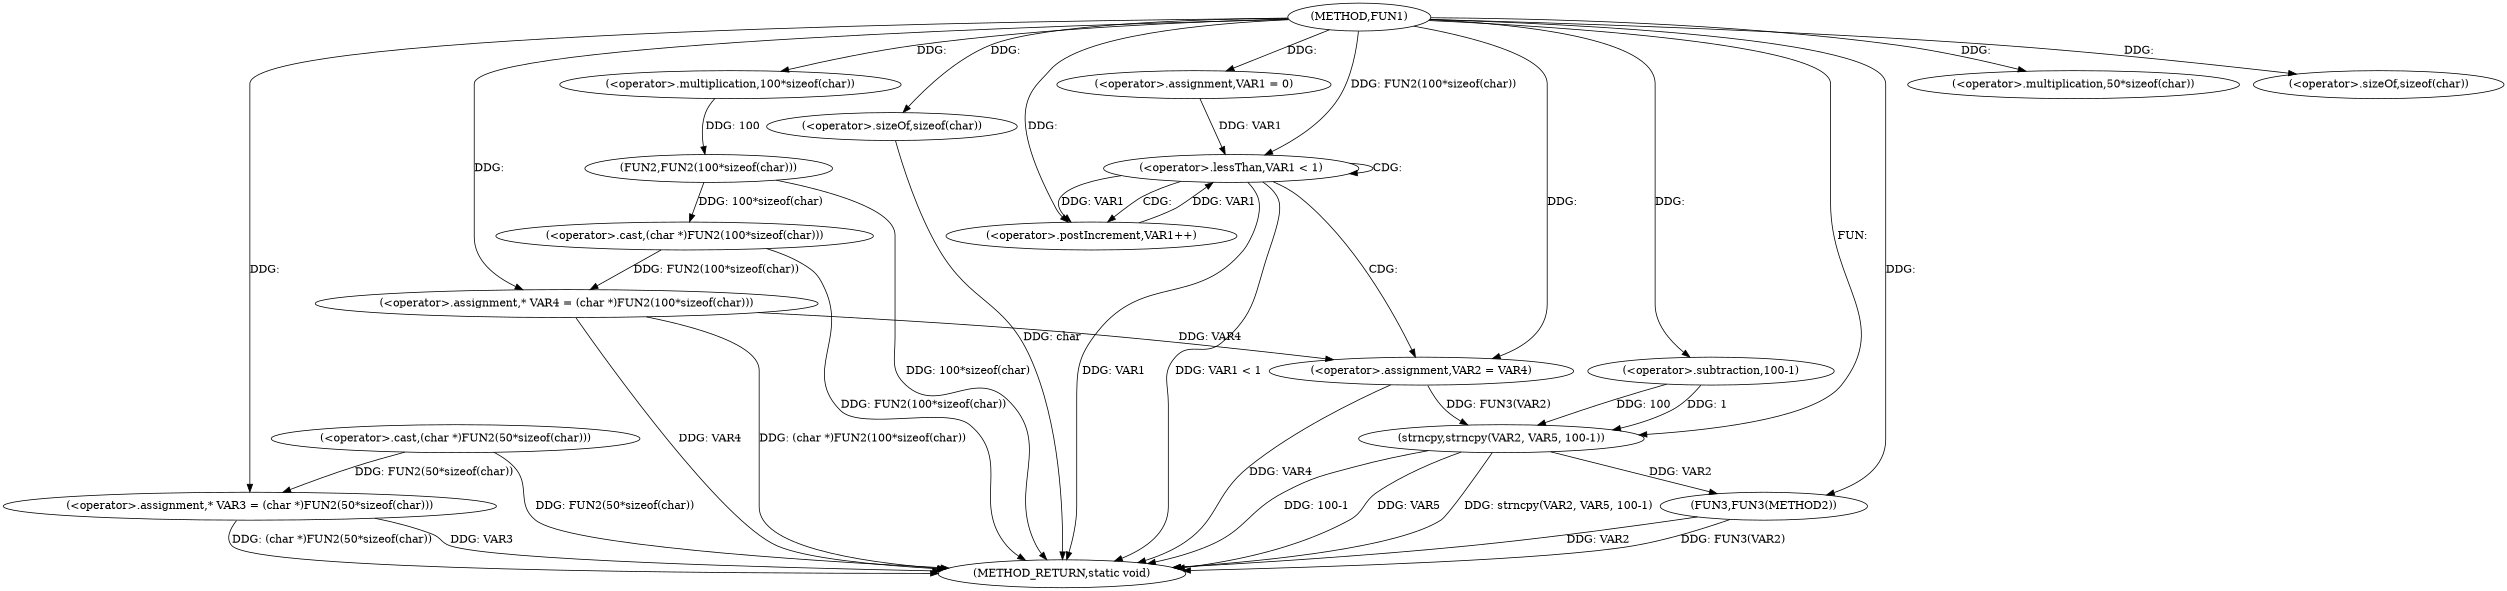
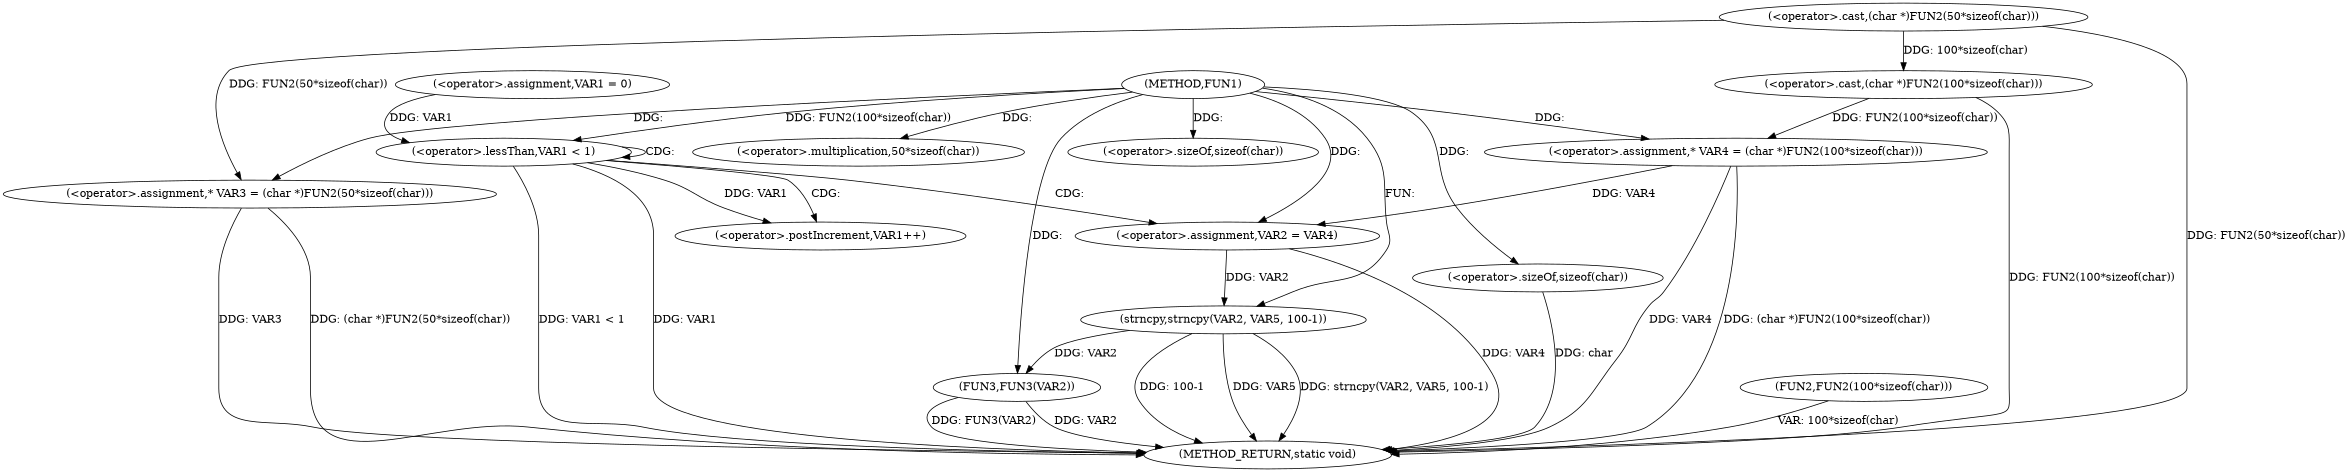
(1087, 49) -> none
(1281, 49) -> none
(730, 85) -> none
(698, 199) -> (1904, 47)
(1175, 209) -> none
(968, 371) -> (1838, 421)
(1711, 371) -> none
(1499, 405) -> (1258, 278)
(1764, 506) -> (1017, 387)
